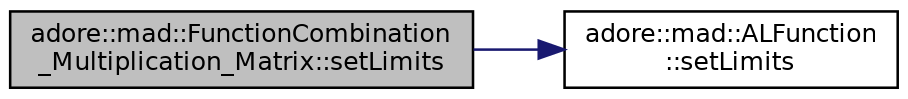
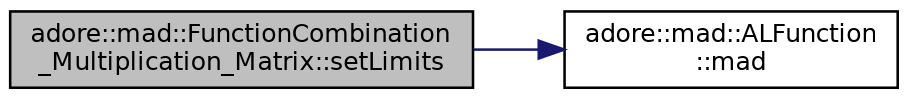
(731, 50) -> (731, 50)
